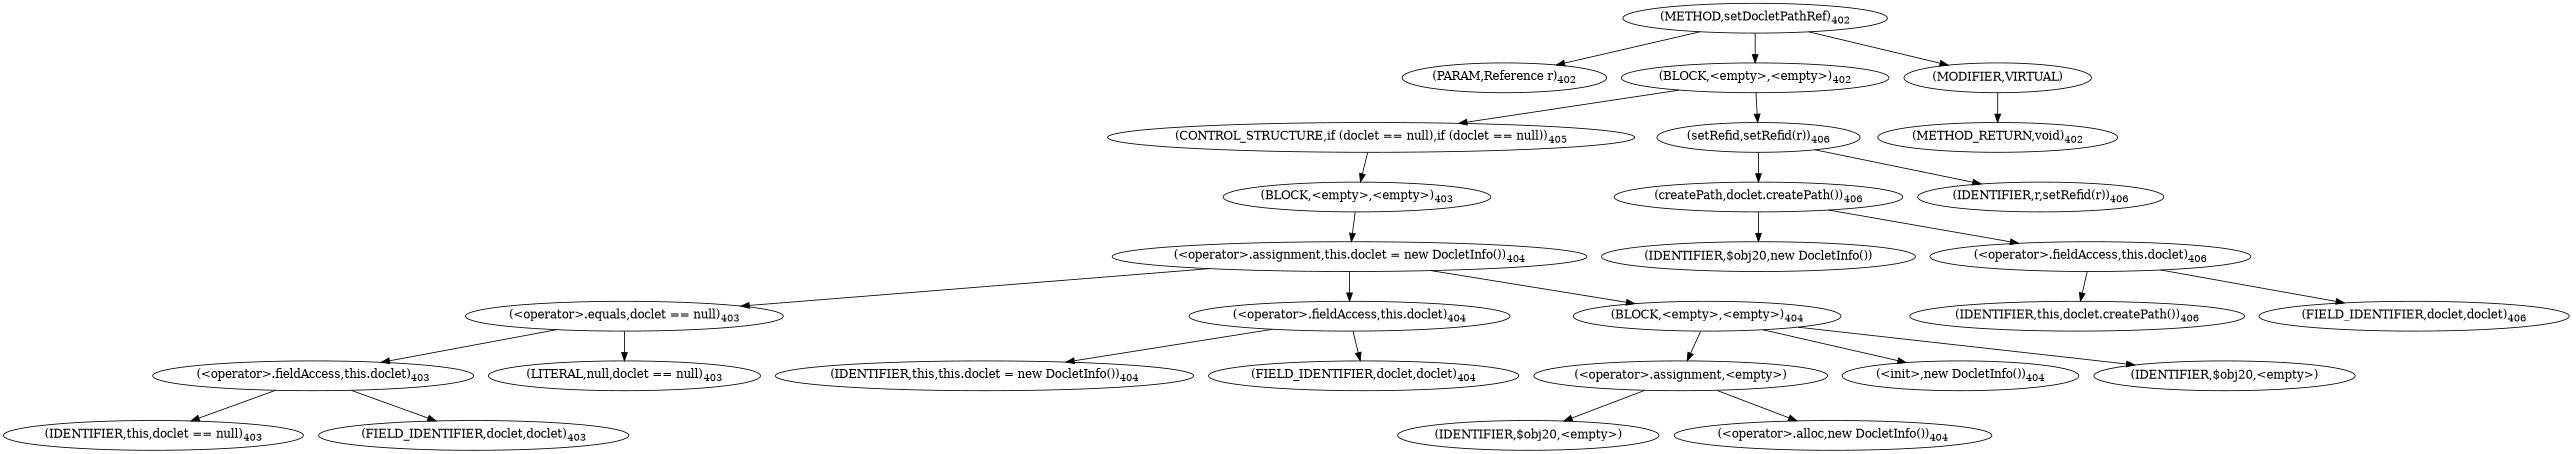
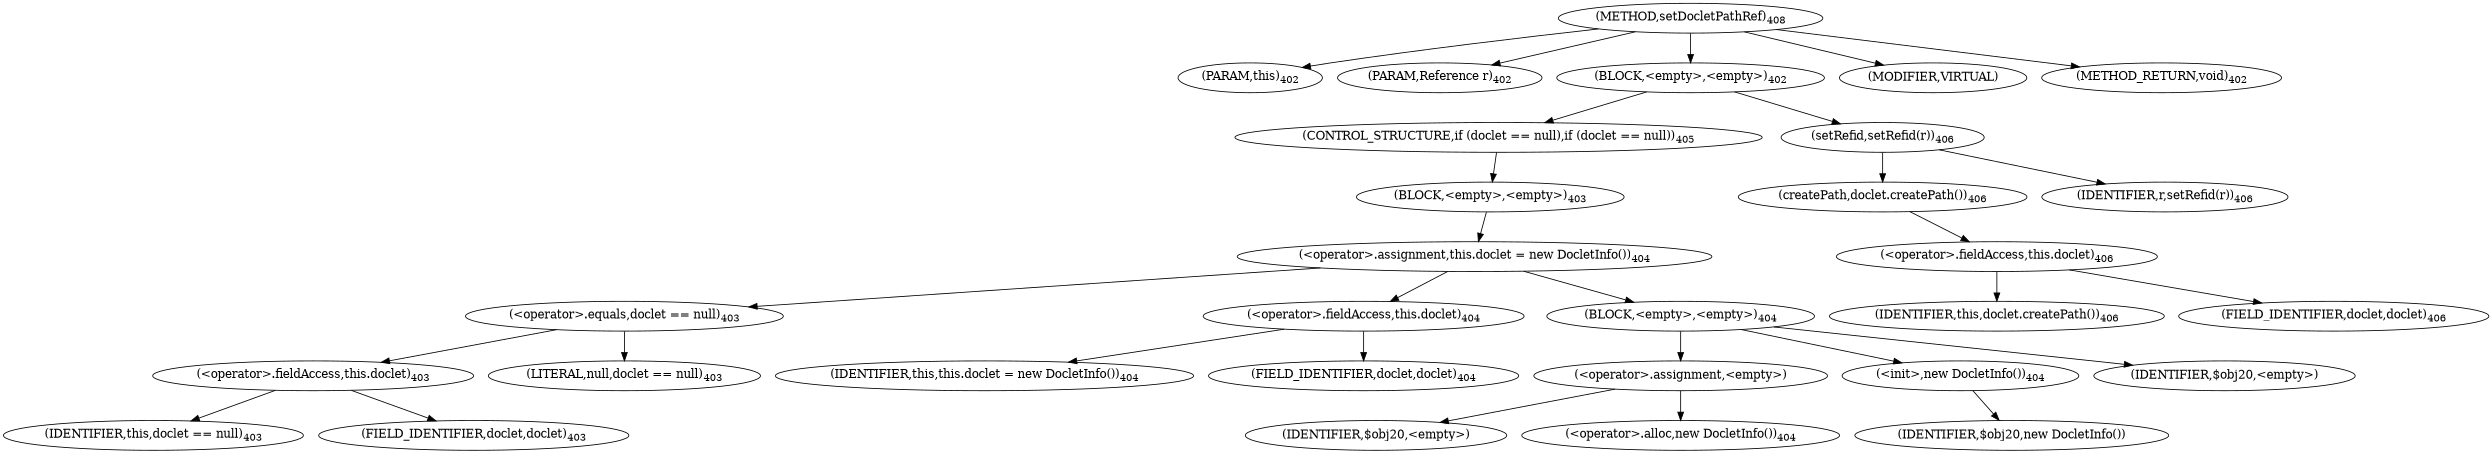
(1841, 17) -> (1776, 17)
none -> (1250, 78)
(1998, 104) -> (1924, 48)
(1758, 223) -> (1983, 402)
